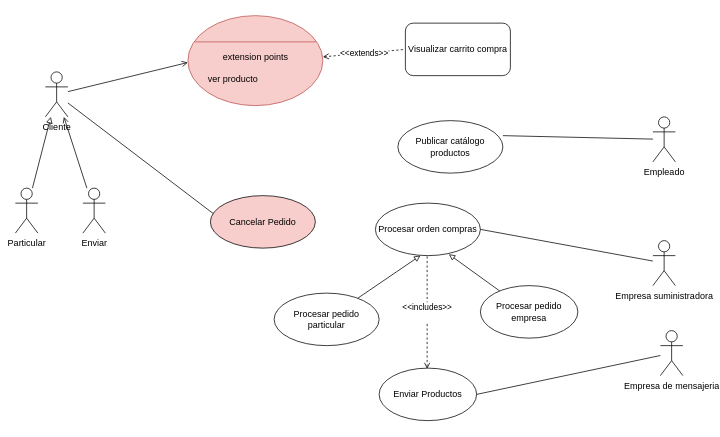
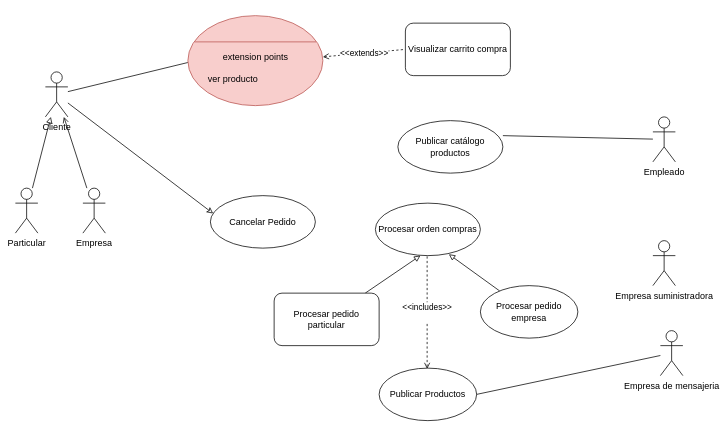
(183, 63) -> (184, 63)
(209, 210) -> (208, 209)
(263, 222) -> (263, 222)
(95, 244) -> (95, 244)
(567, 245) -> none
(327, 319) -> (327, 319)
(428, 394) -> (428, 394)
